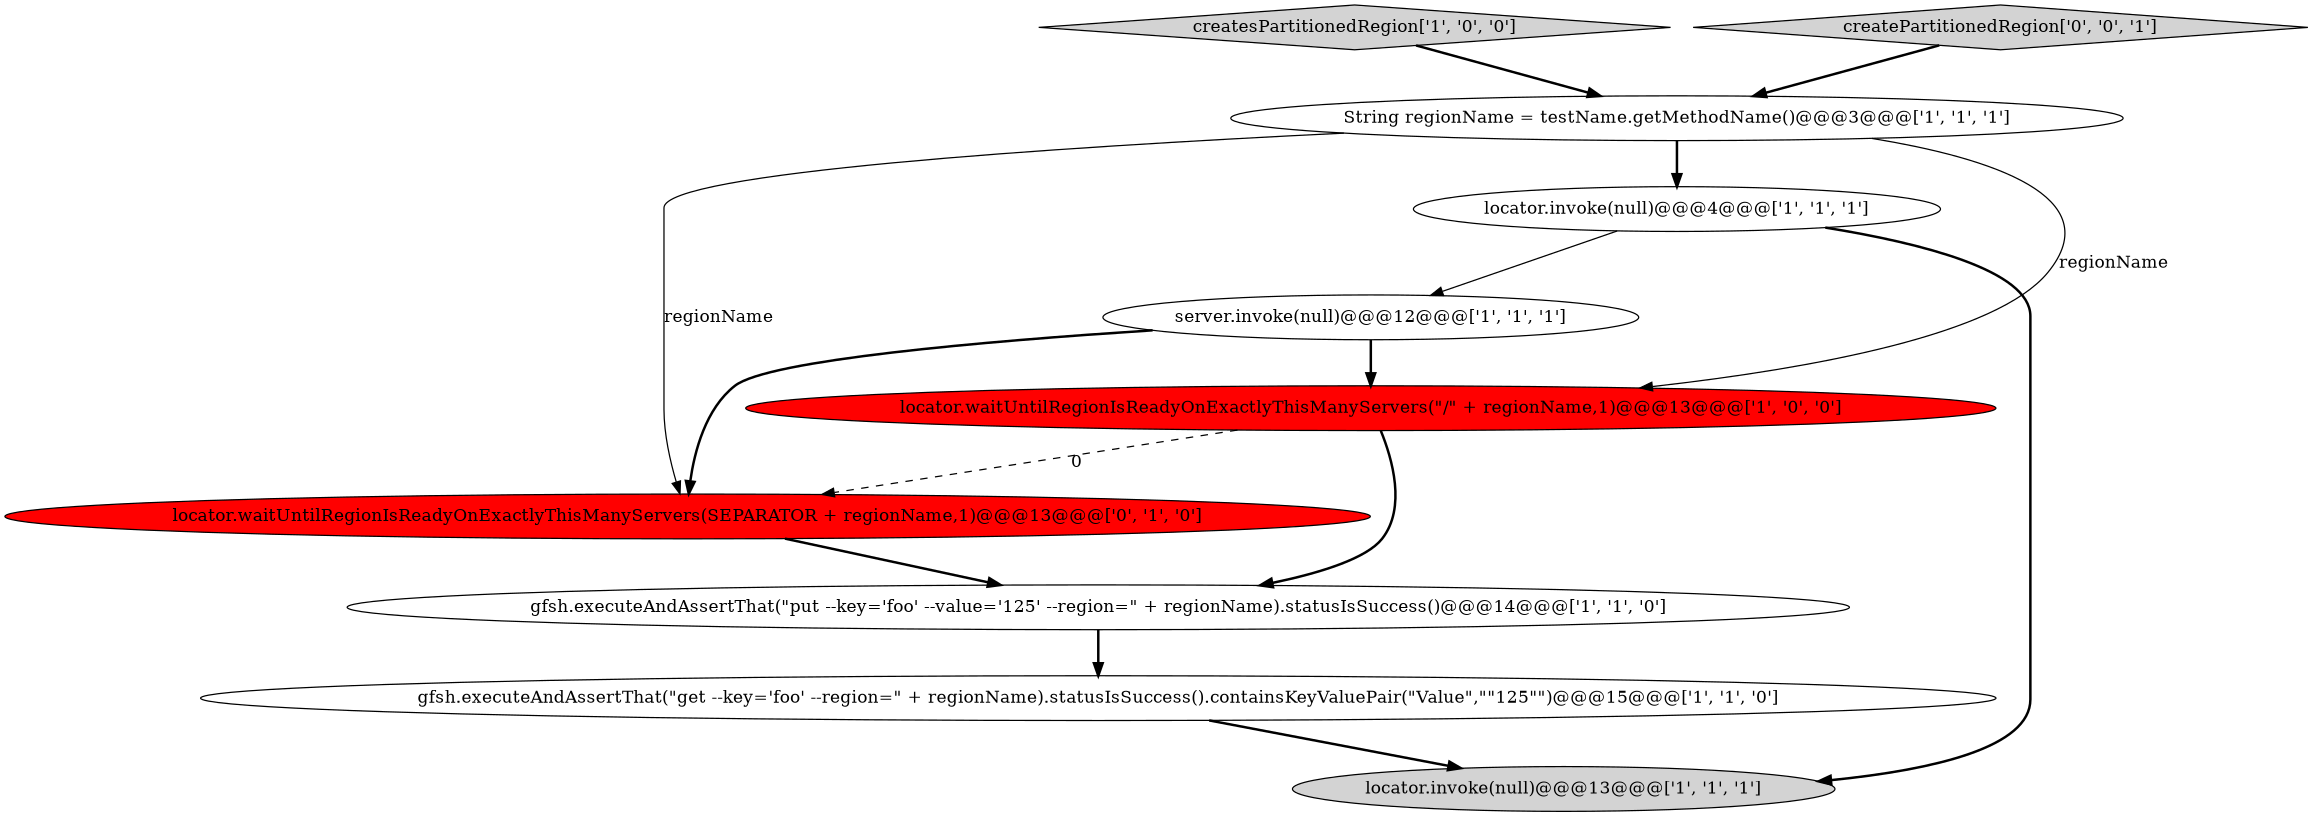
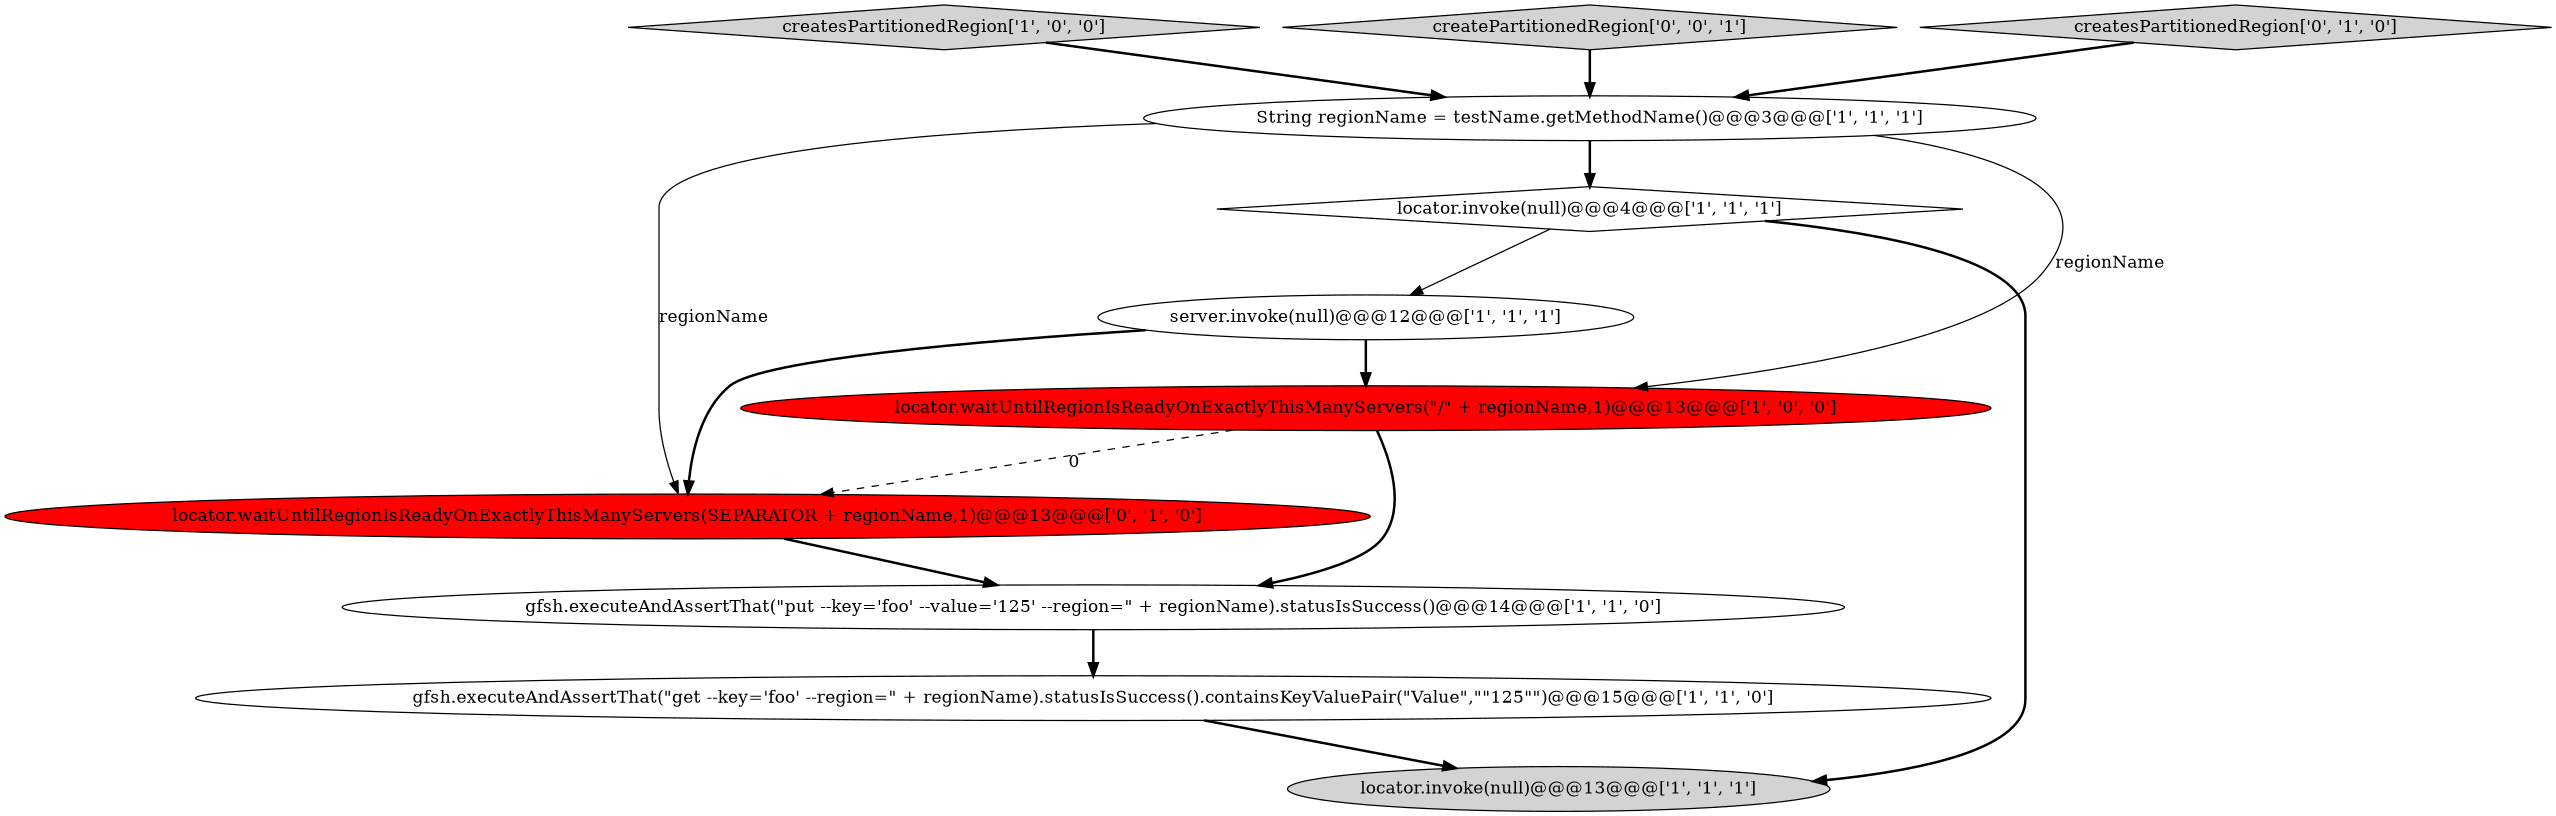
none -> (2236, 27)
(1677, 209) -> (1590, 209)
